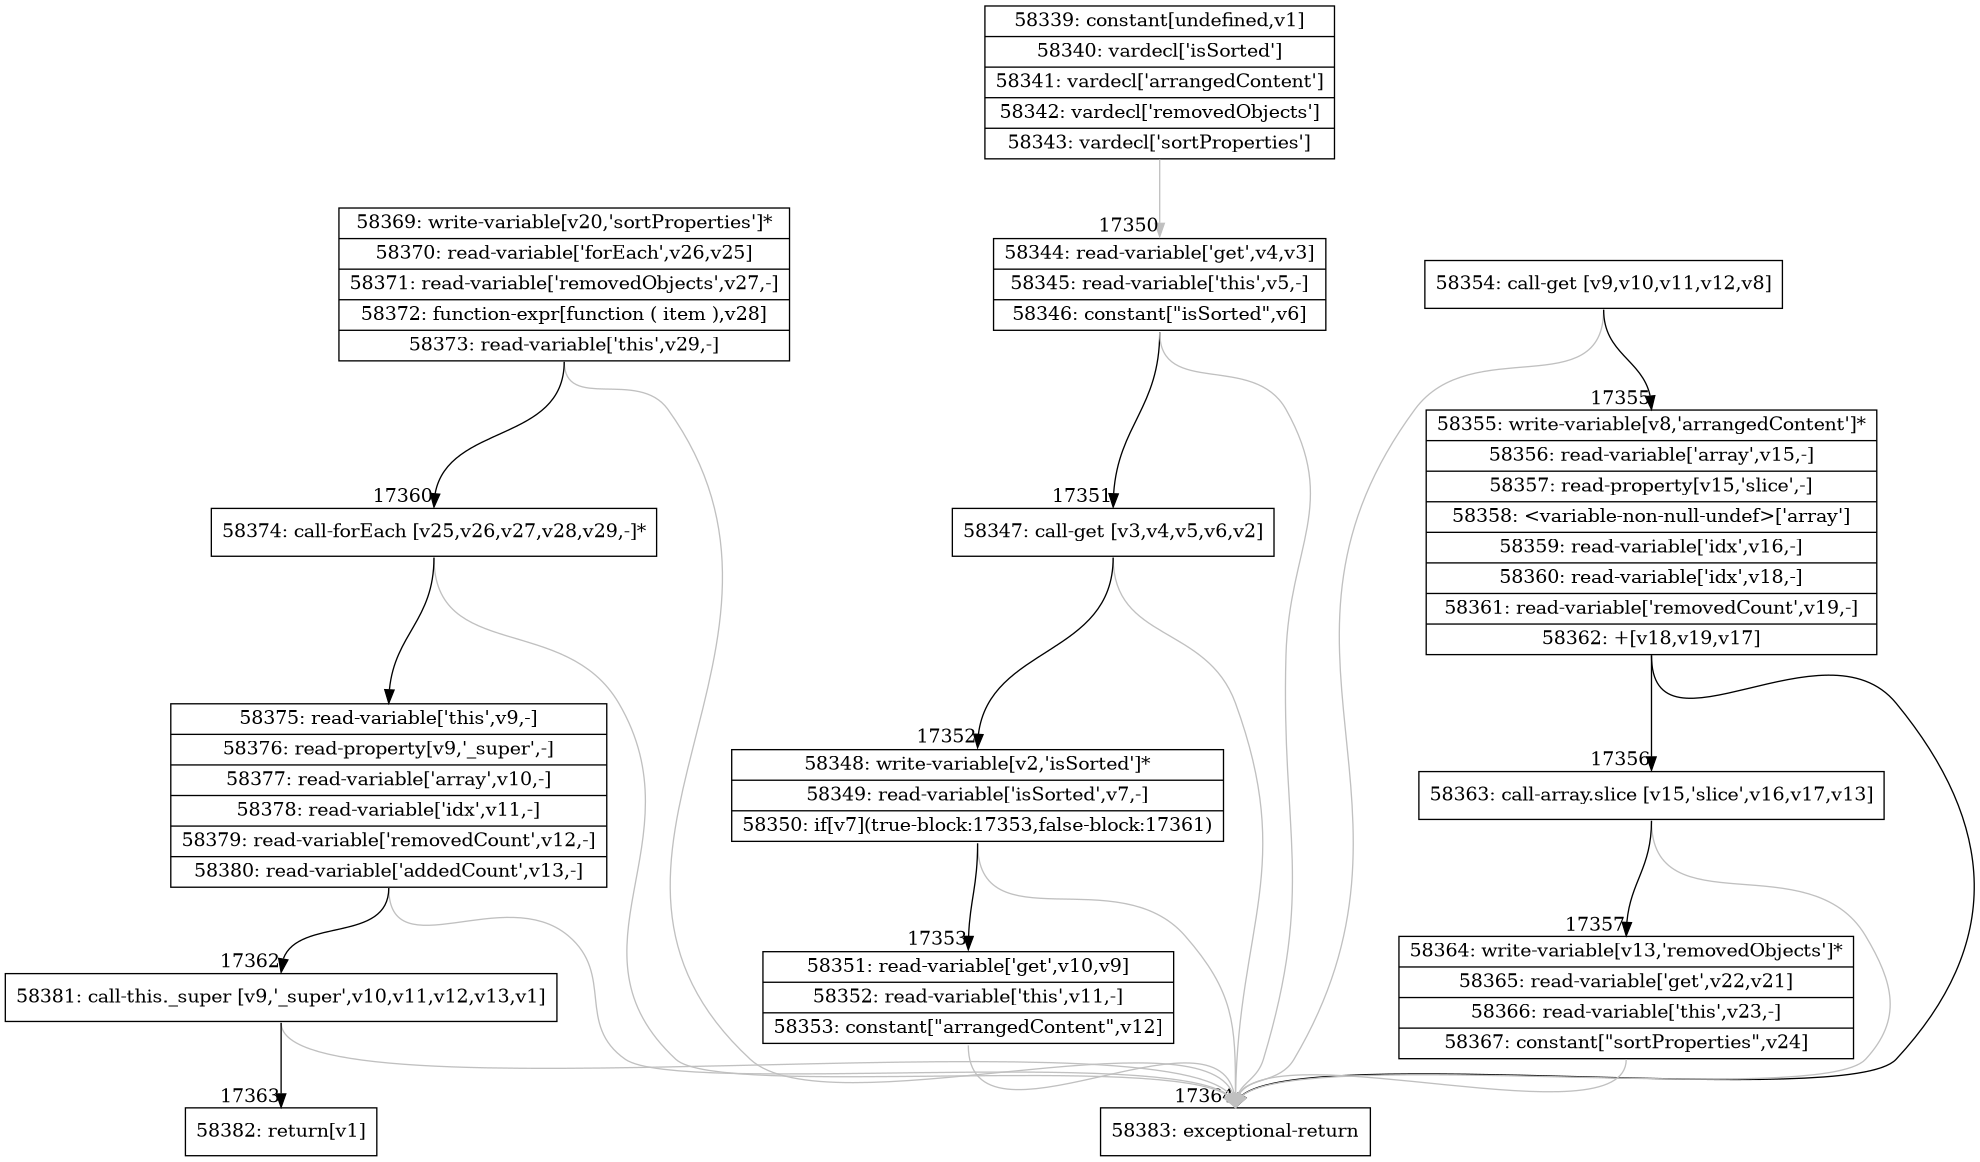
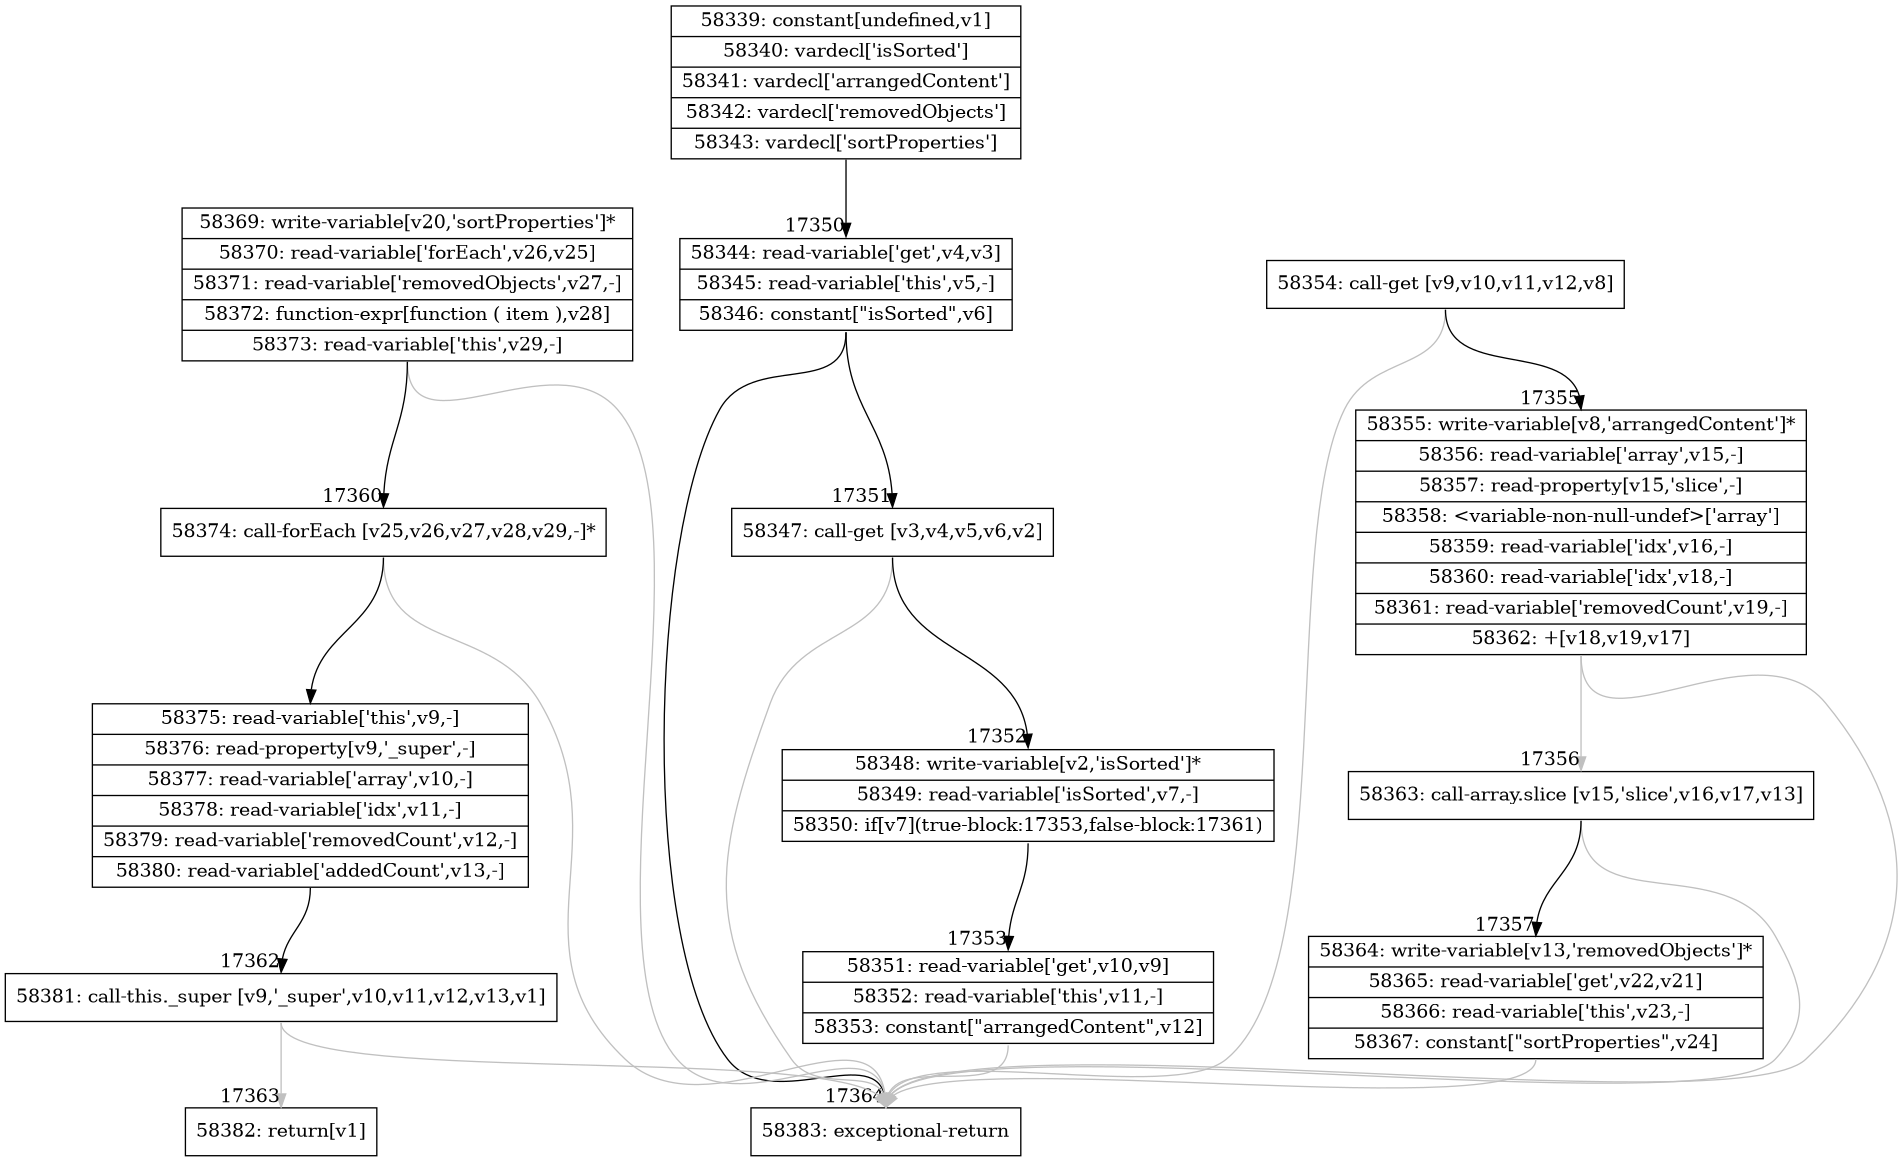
(1160, 191) -> (846, 191)
(1286, 674) -> (664, 741)
(1651, 706) -> (1581, 706)
(1154, 913) -> none
(616, 1050) -> none
(1902, 1052) -> (1768, 1071)
(281, 1058) -> (281, 1058)
